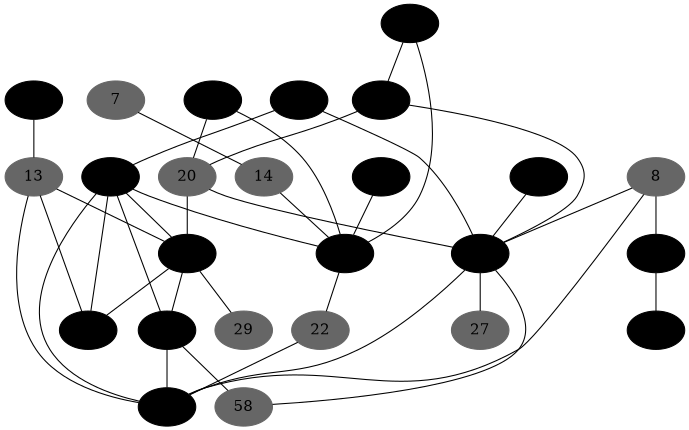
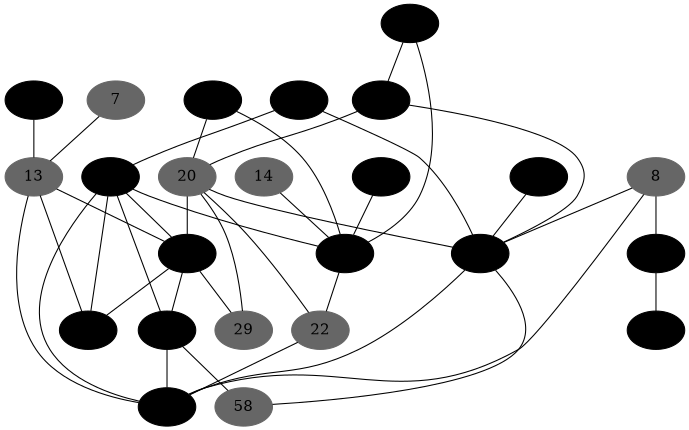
(185, 136) -> (75, 139)
none -> (231, 249)
none -> (260, 249)
(480, 330) -> none
